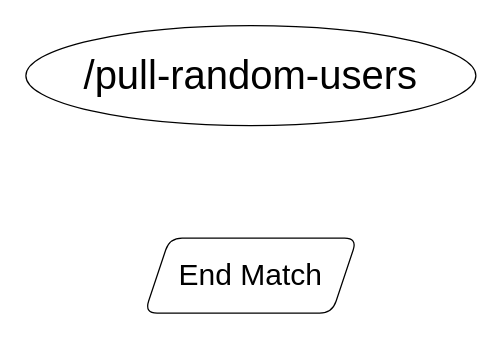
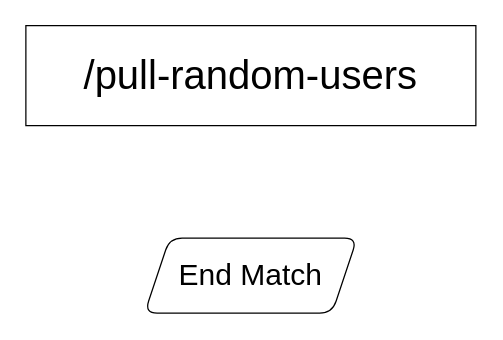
(251, 76) -> (251, 76)
